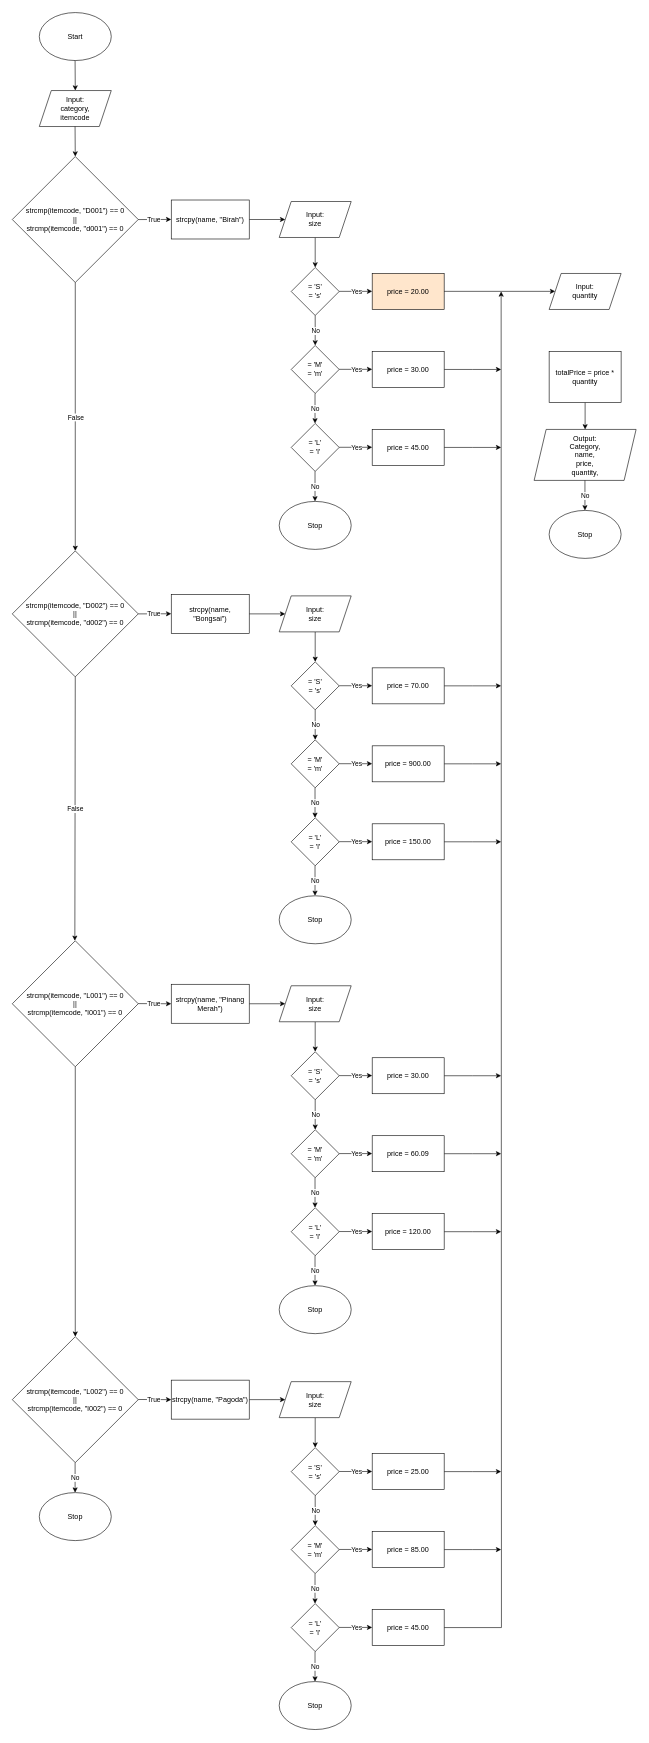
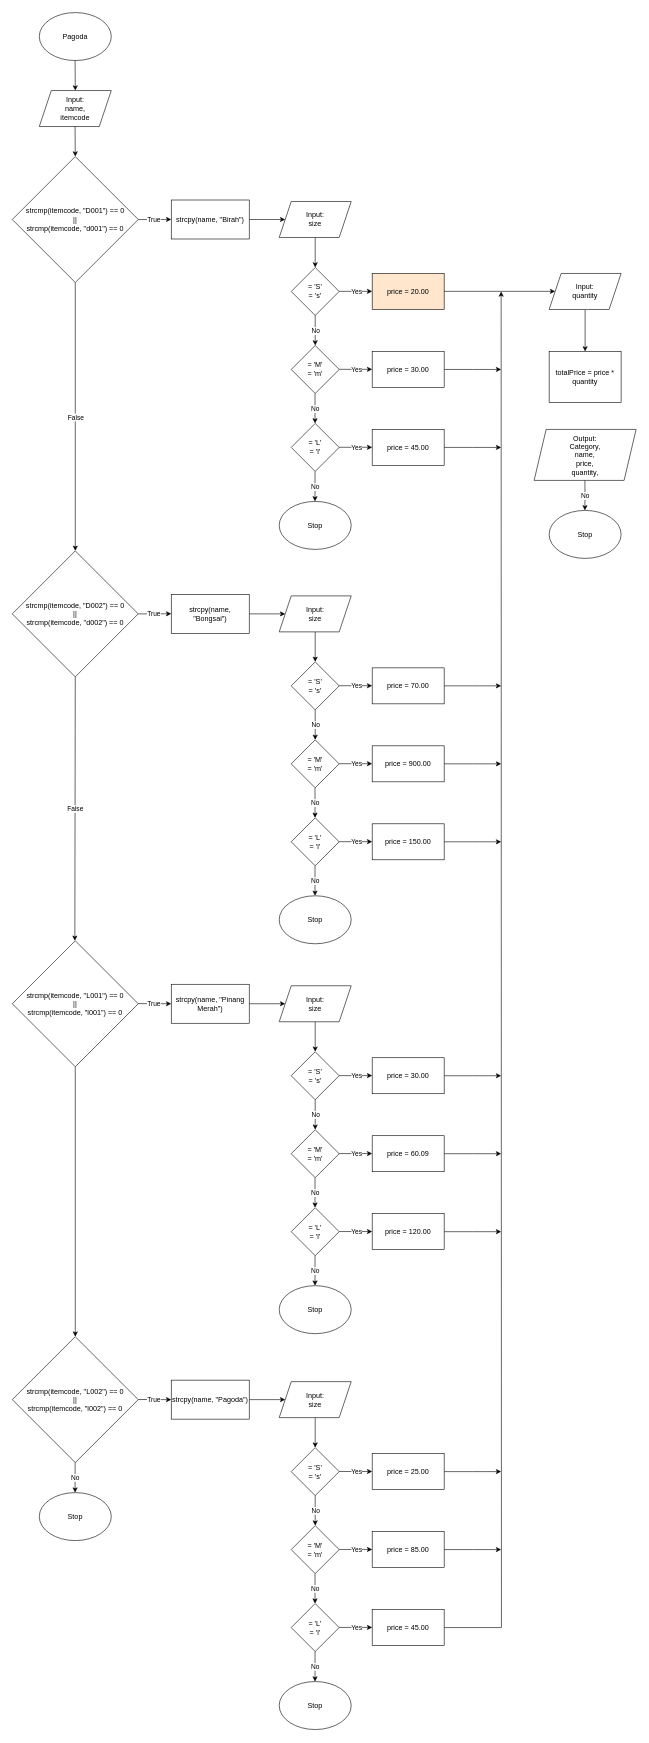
(75, 36) -> (75, 36)
(75, 108) -> (75, 108)
none -> (585, 345)
(585, 423) -> none
